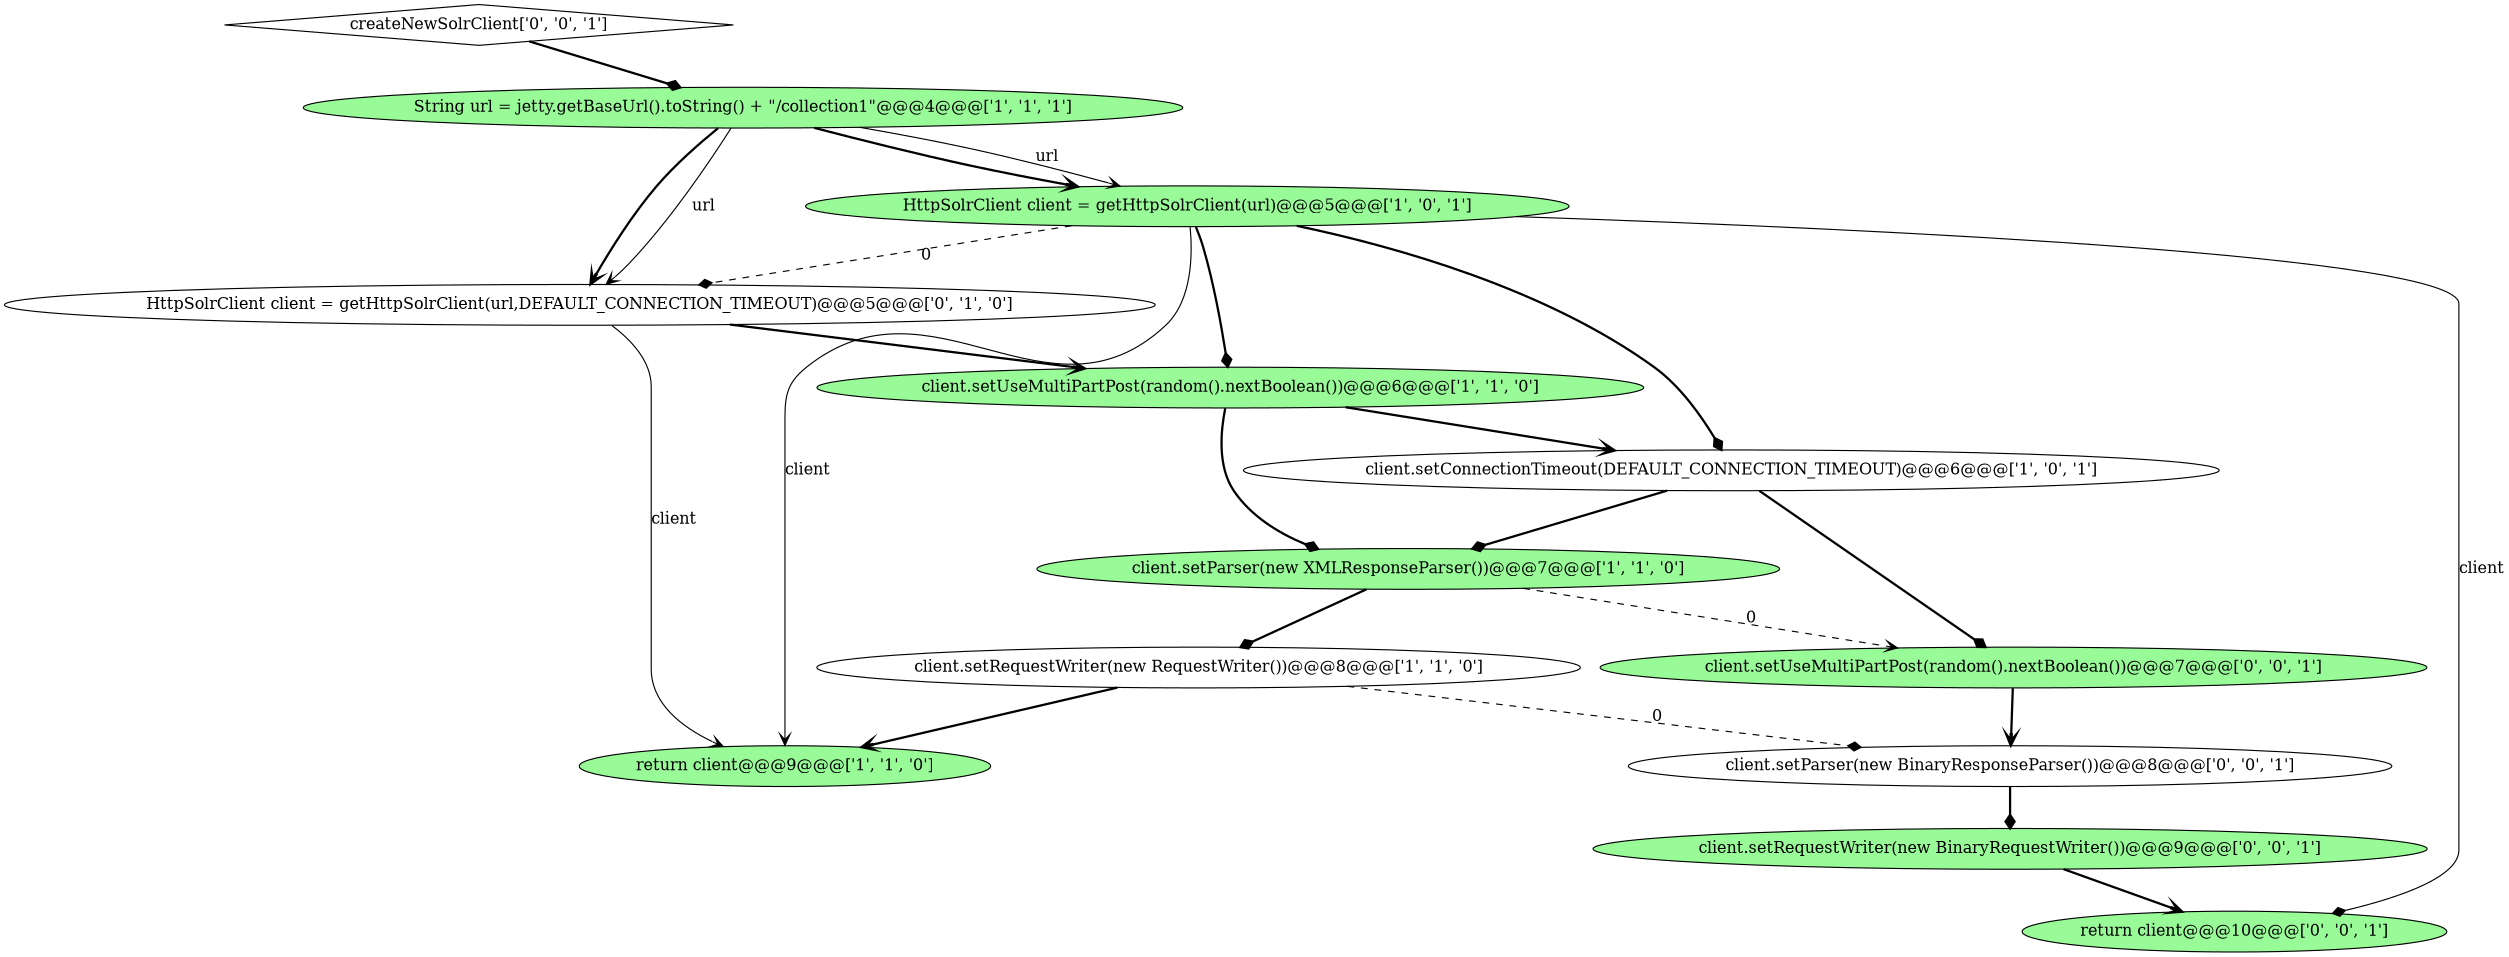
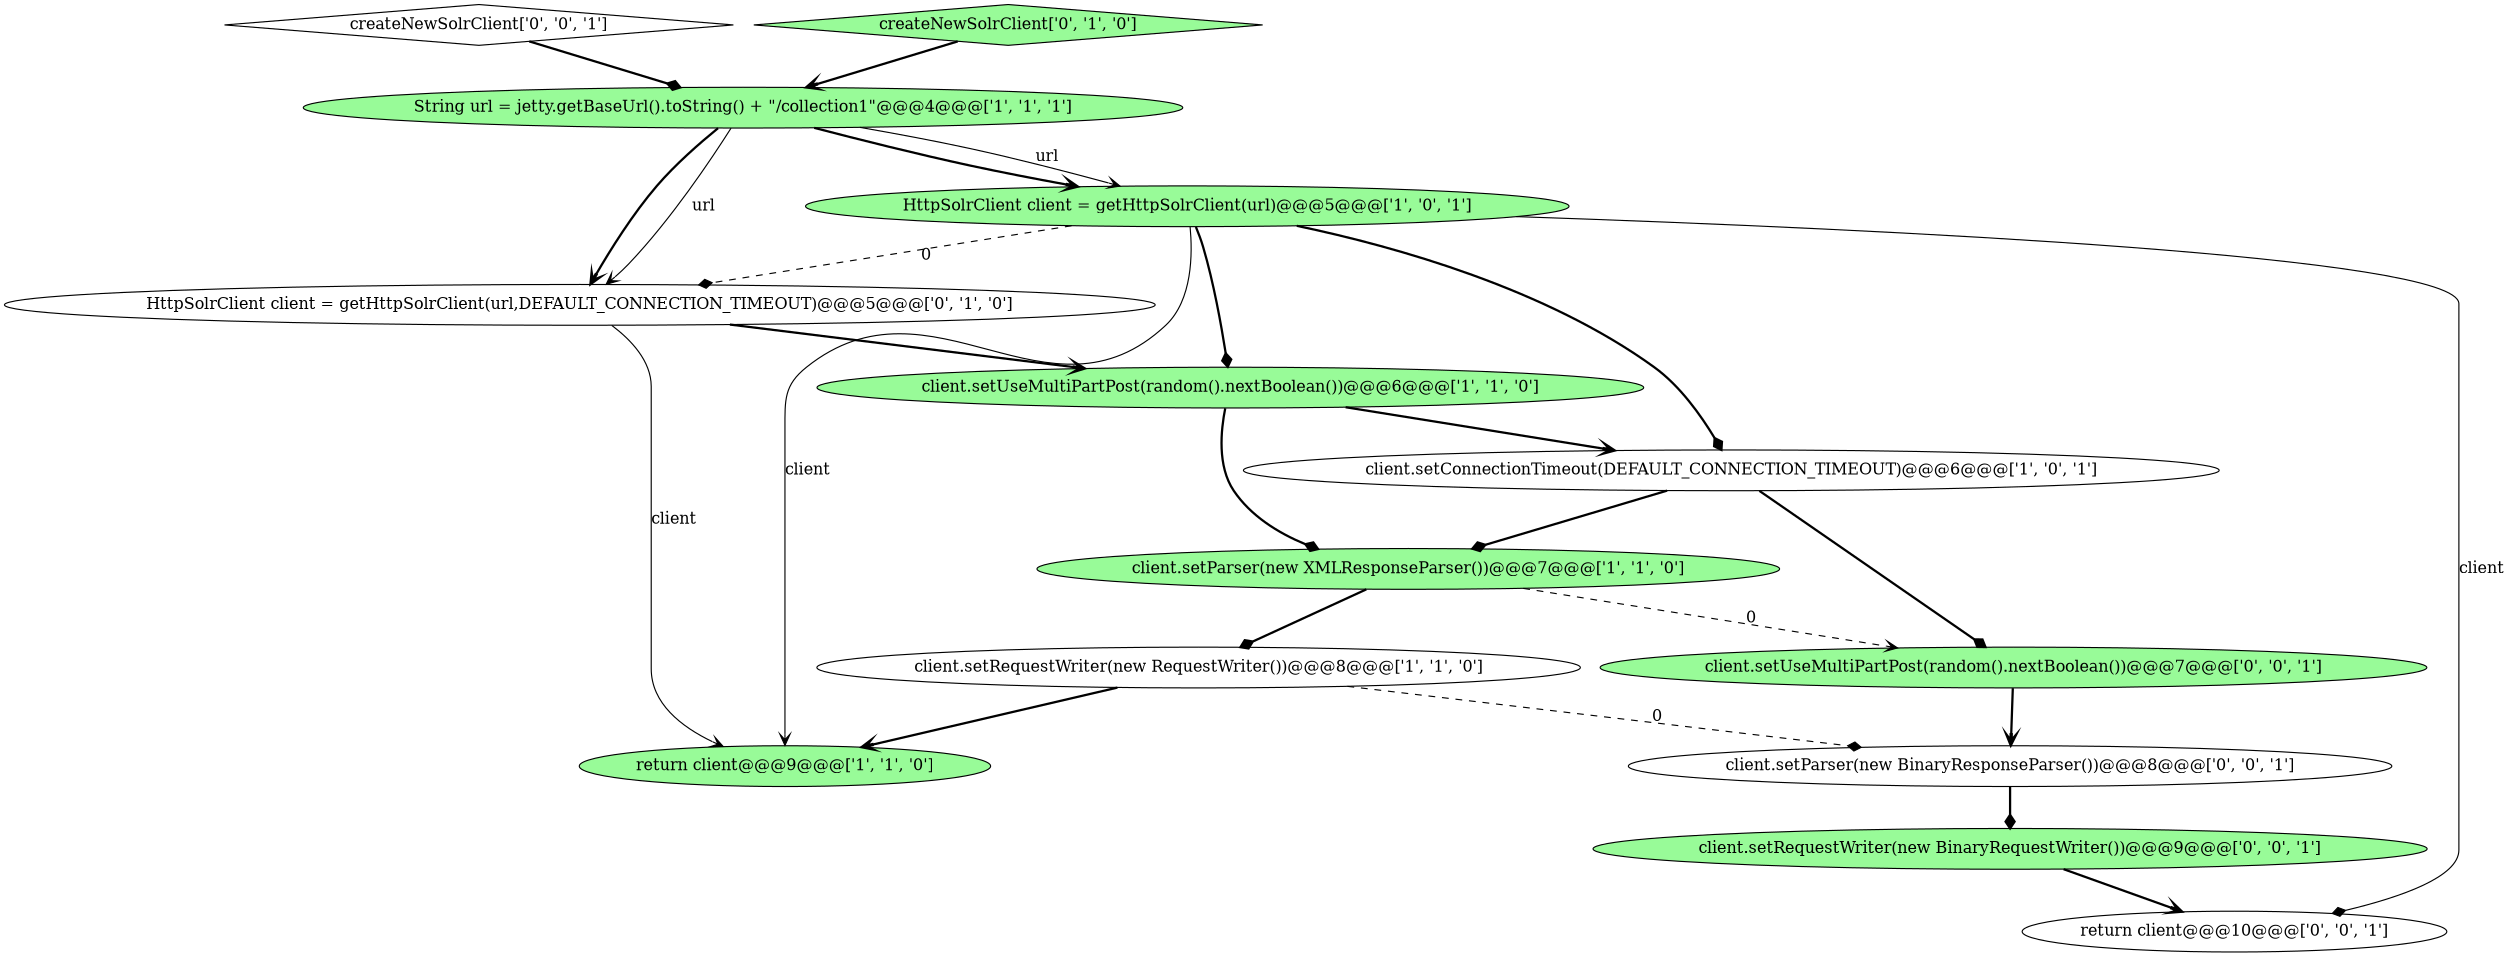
none -> (1008, 25)
(2234, 932) -> (2234, 932)
